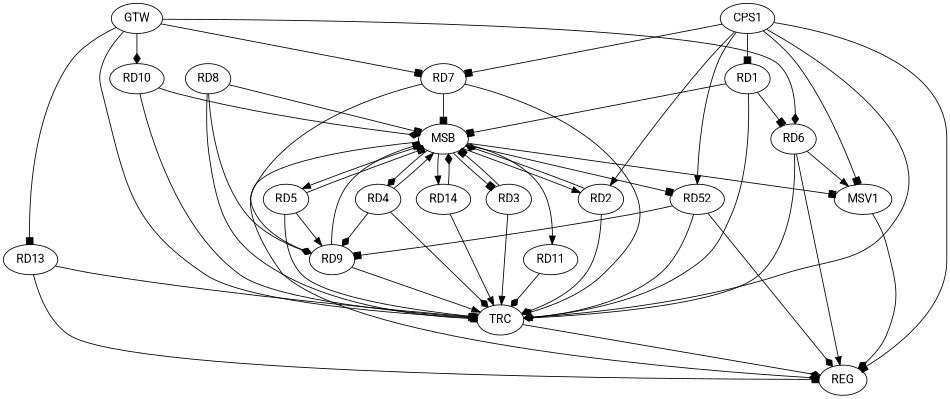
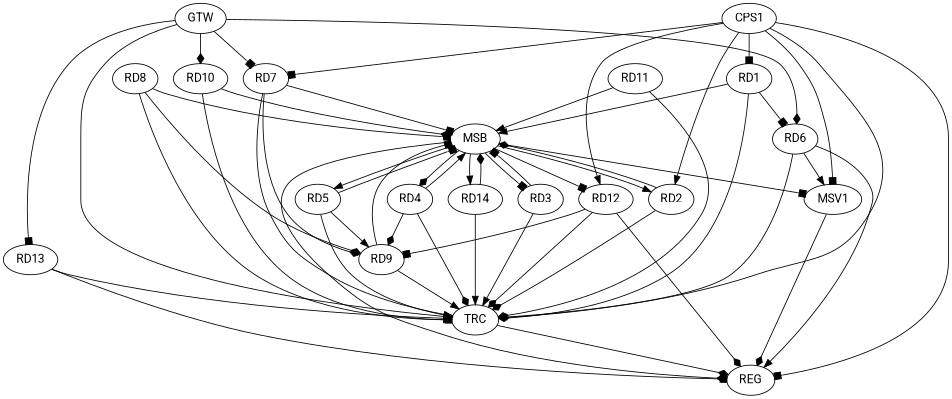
(601, 108) -> (617, 108)
(536, 181) -> (558, 108)
(697, 199) -> (606, 199)
